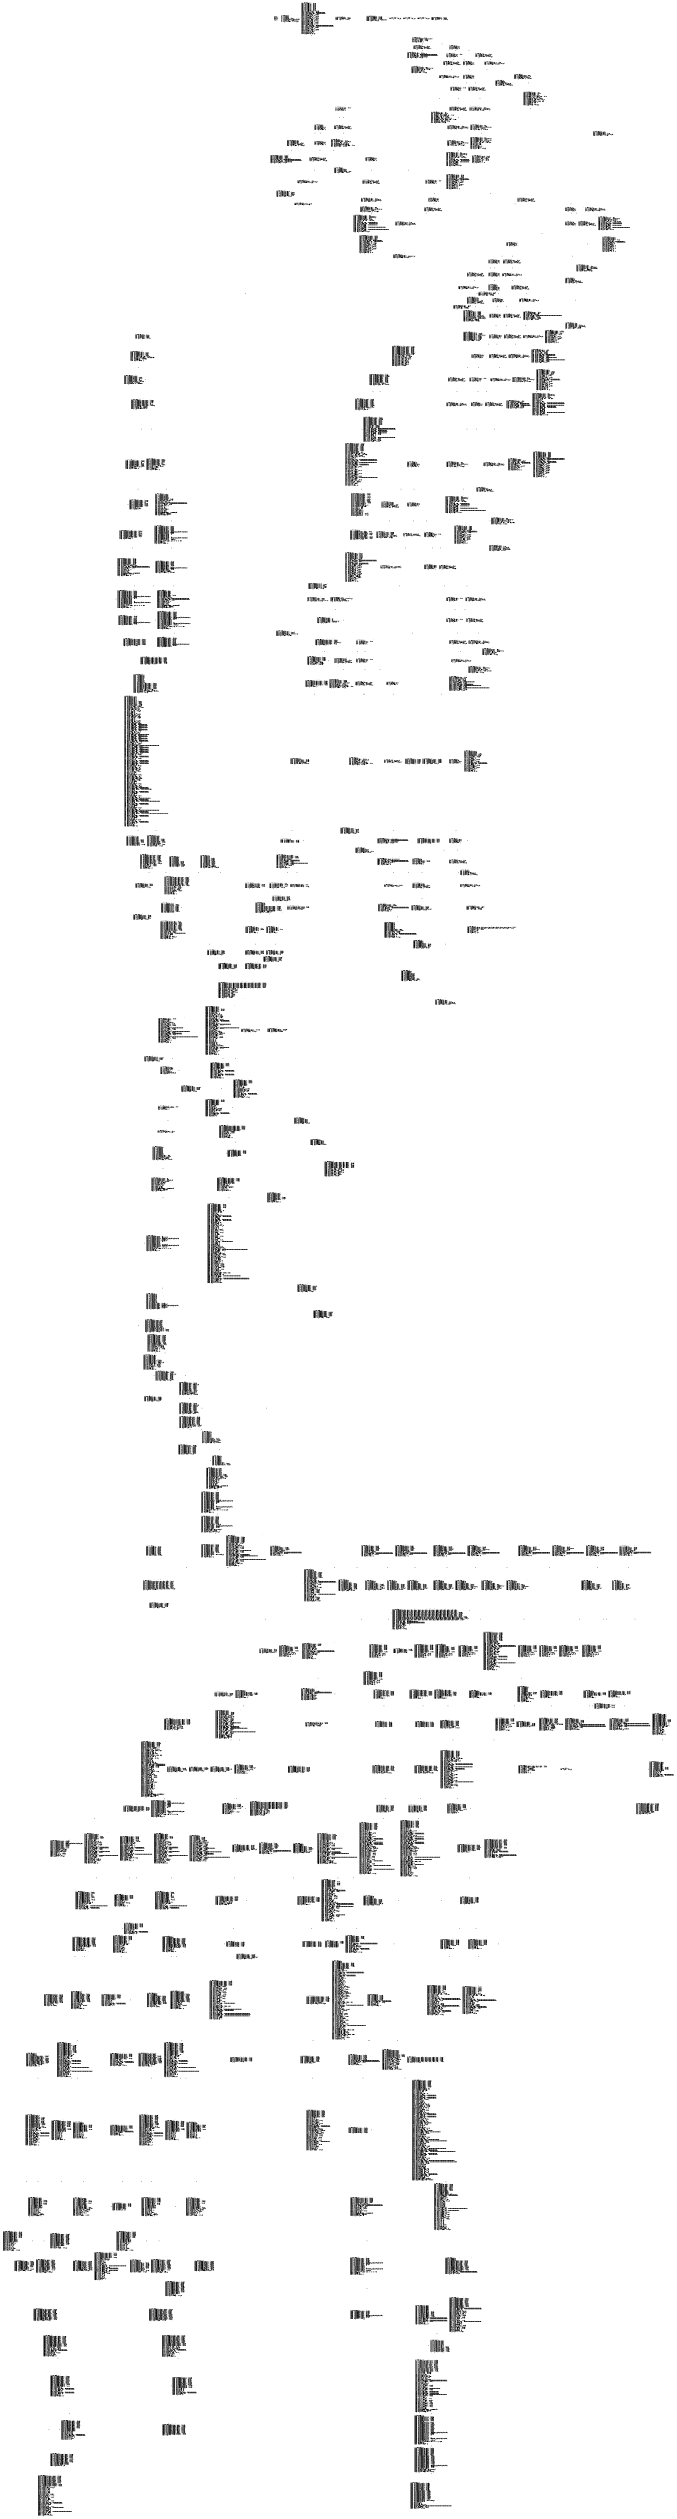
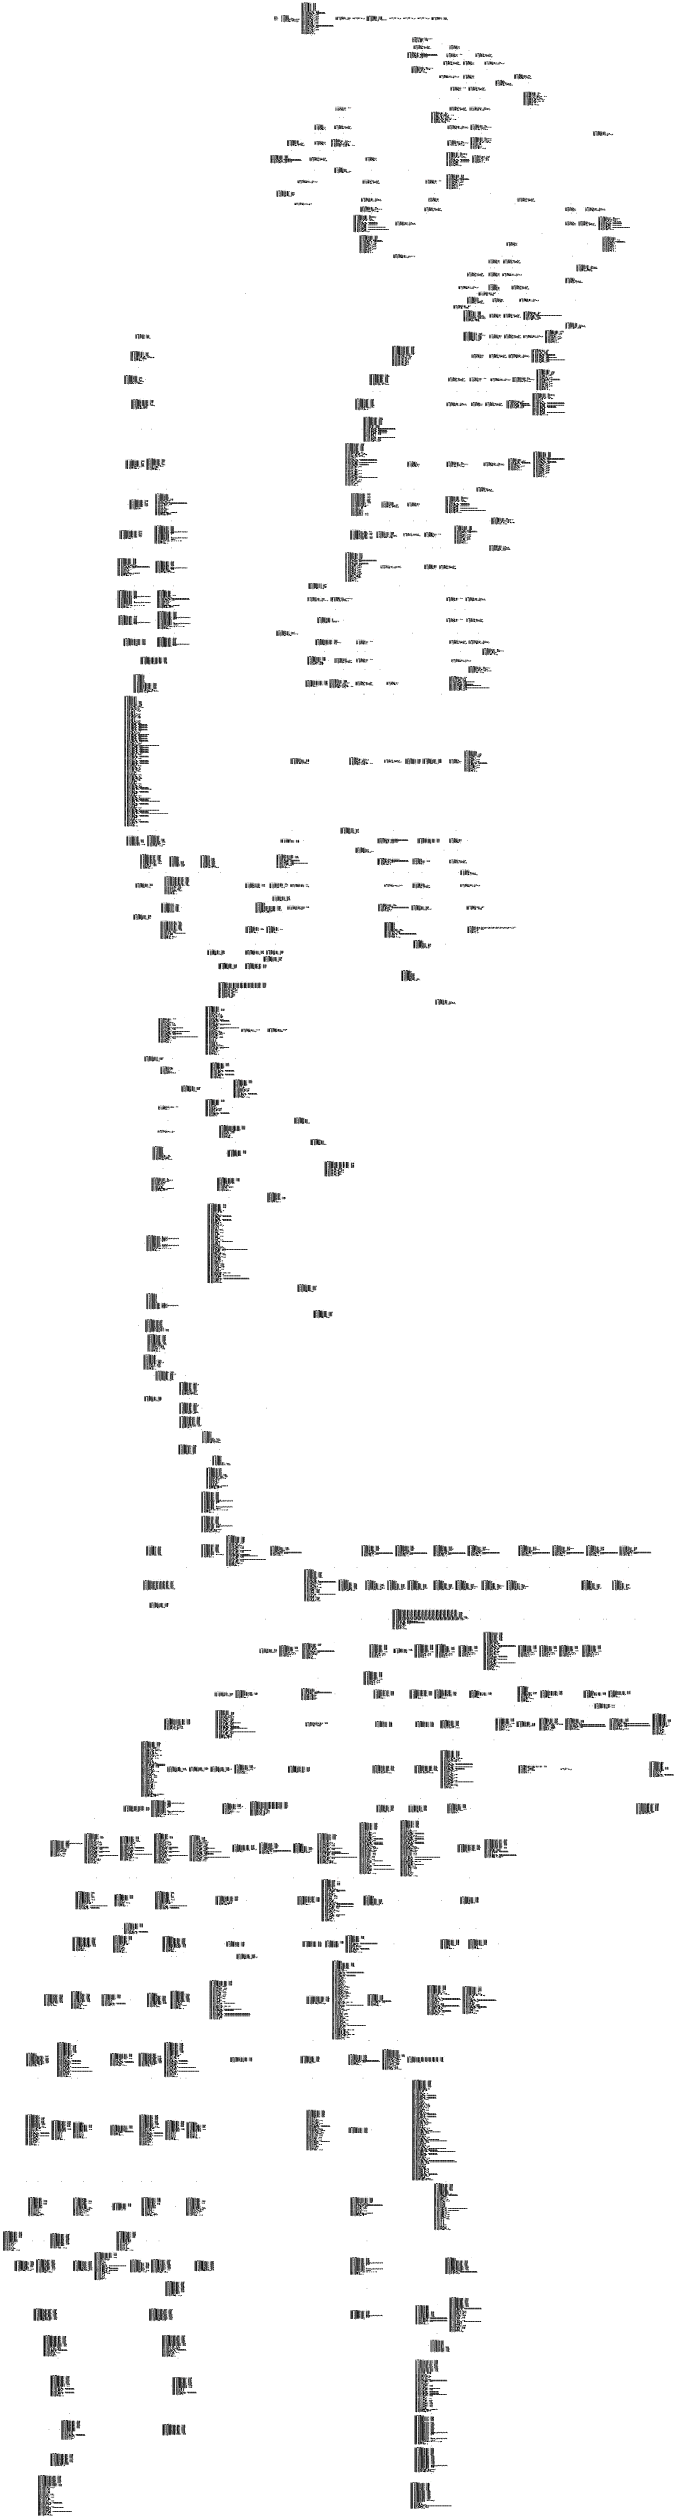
none -> (359, 18)
